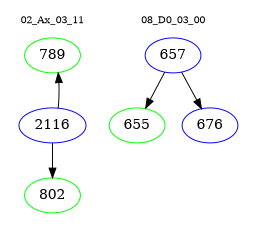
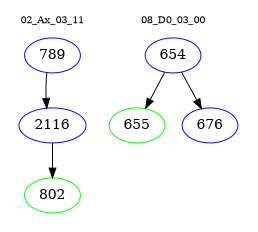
(52, 55) -> (52, 55)
(173, 55) -> (173, 55)
(59, 95) -> (46, 86)
